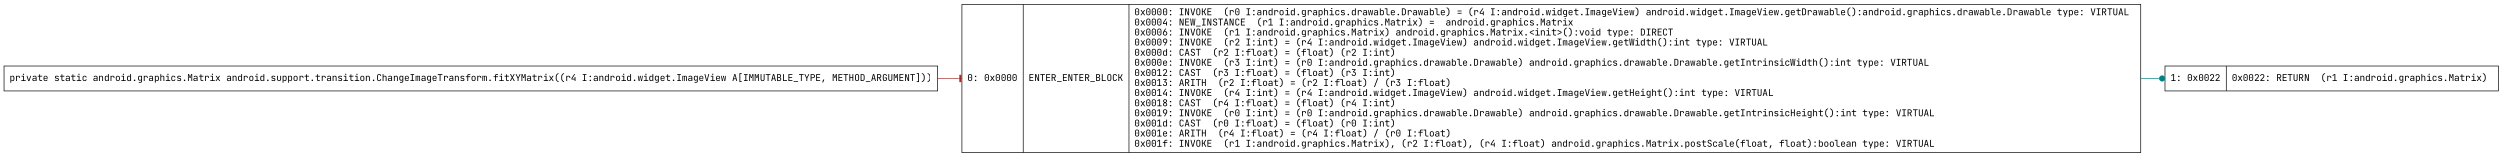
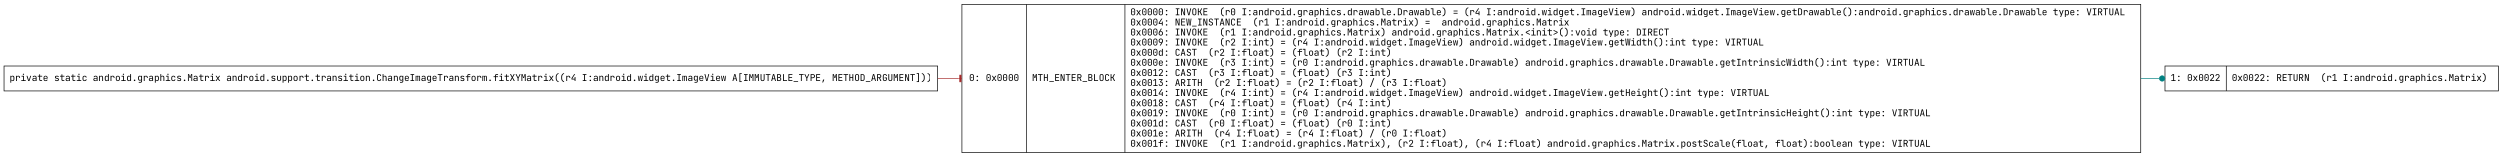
(1076, 78) -> (1074, 78)
